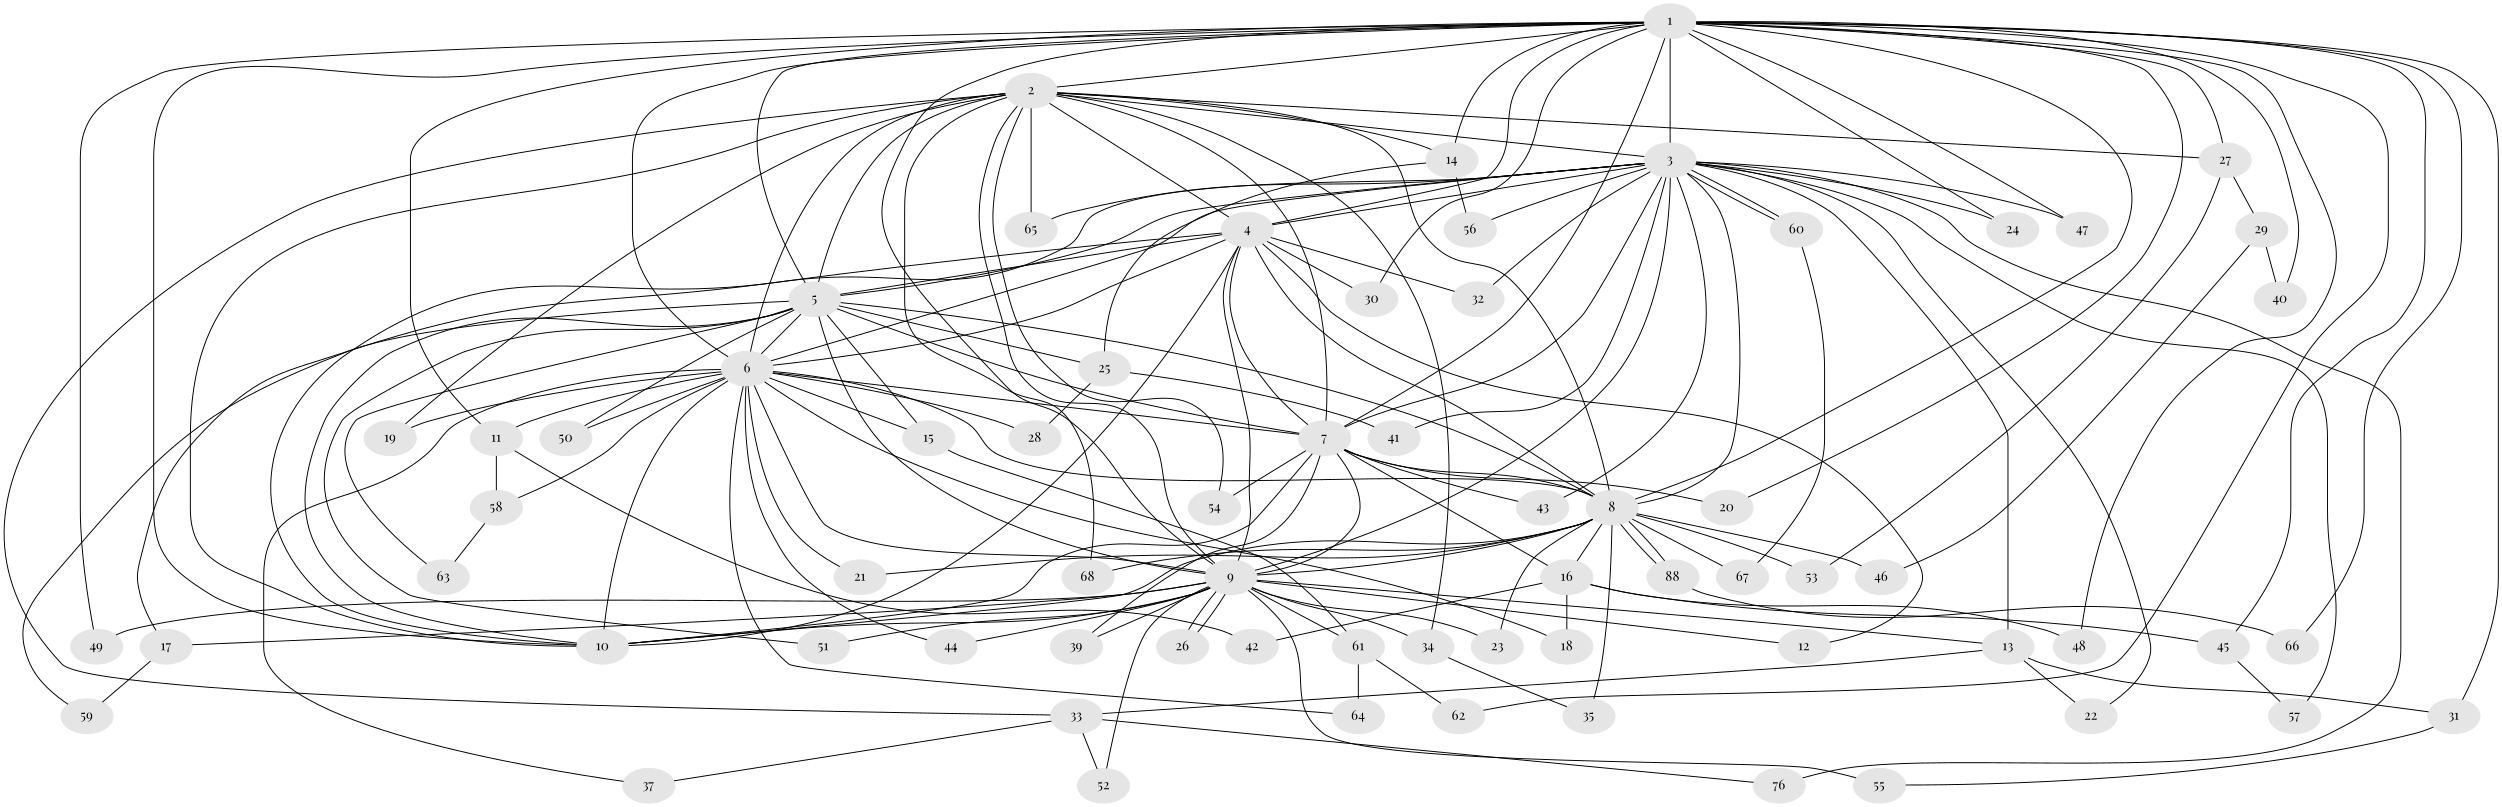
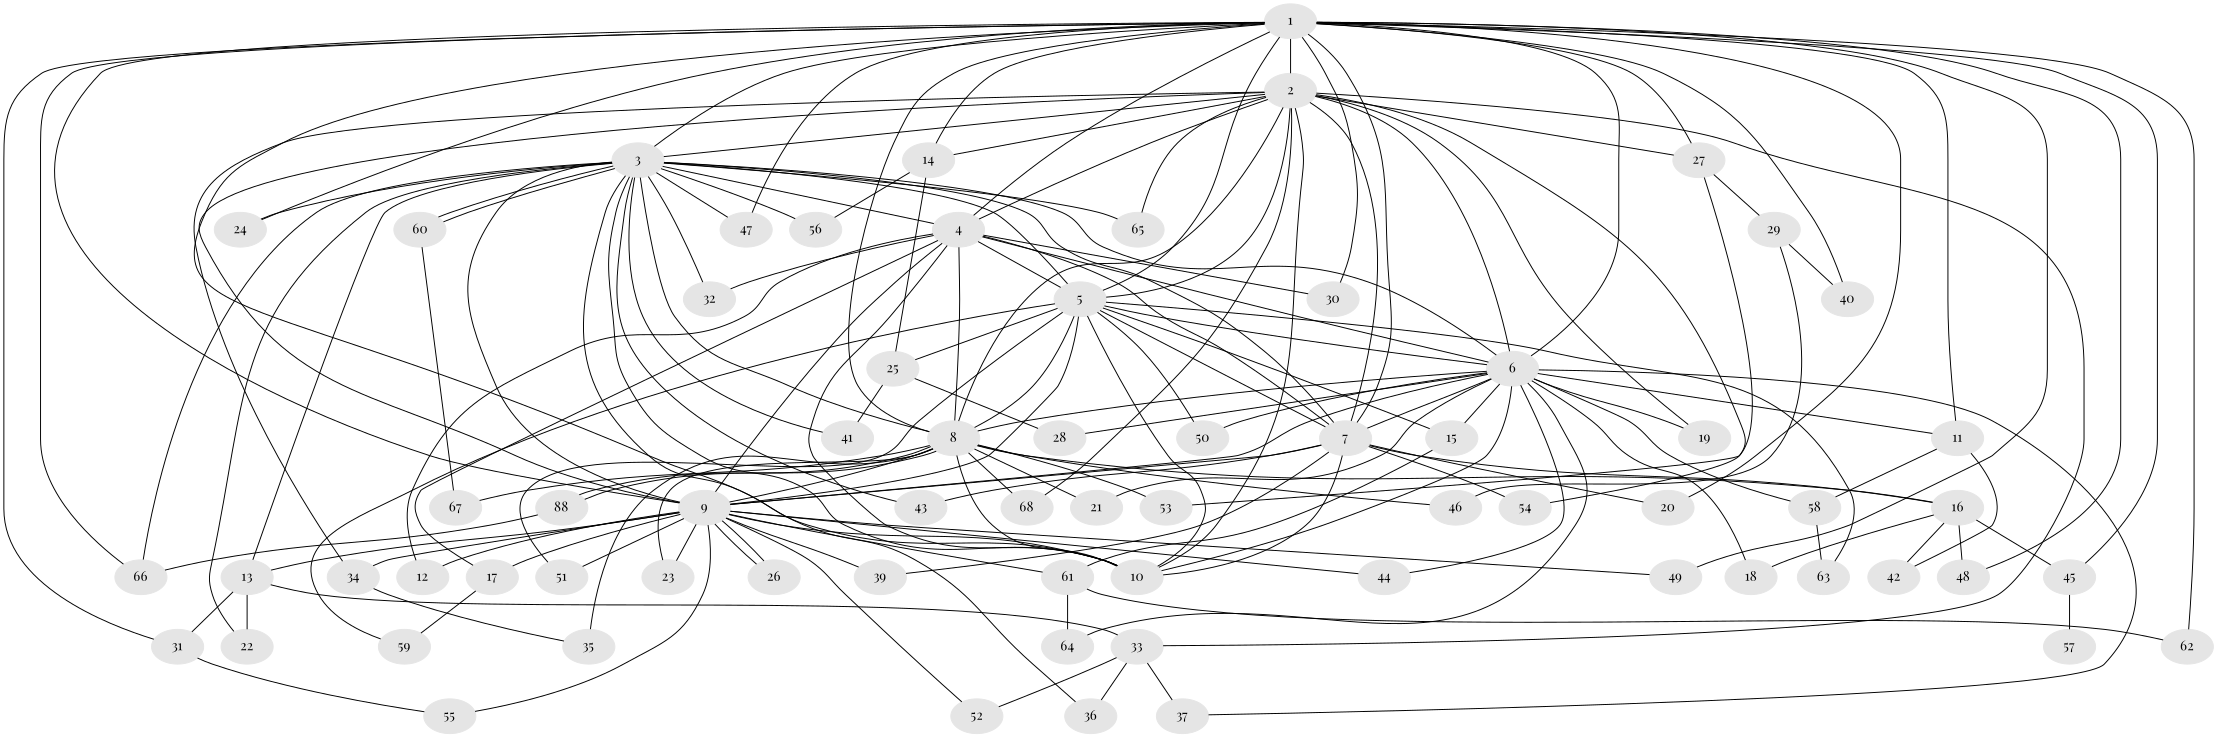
(2152, 342) -> (281, 244)
(1468, 473) -> none
(1779, 786) -> (1091, 716)
